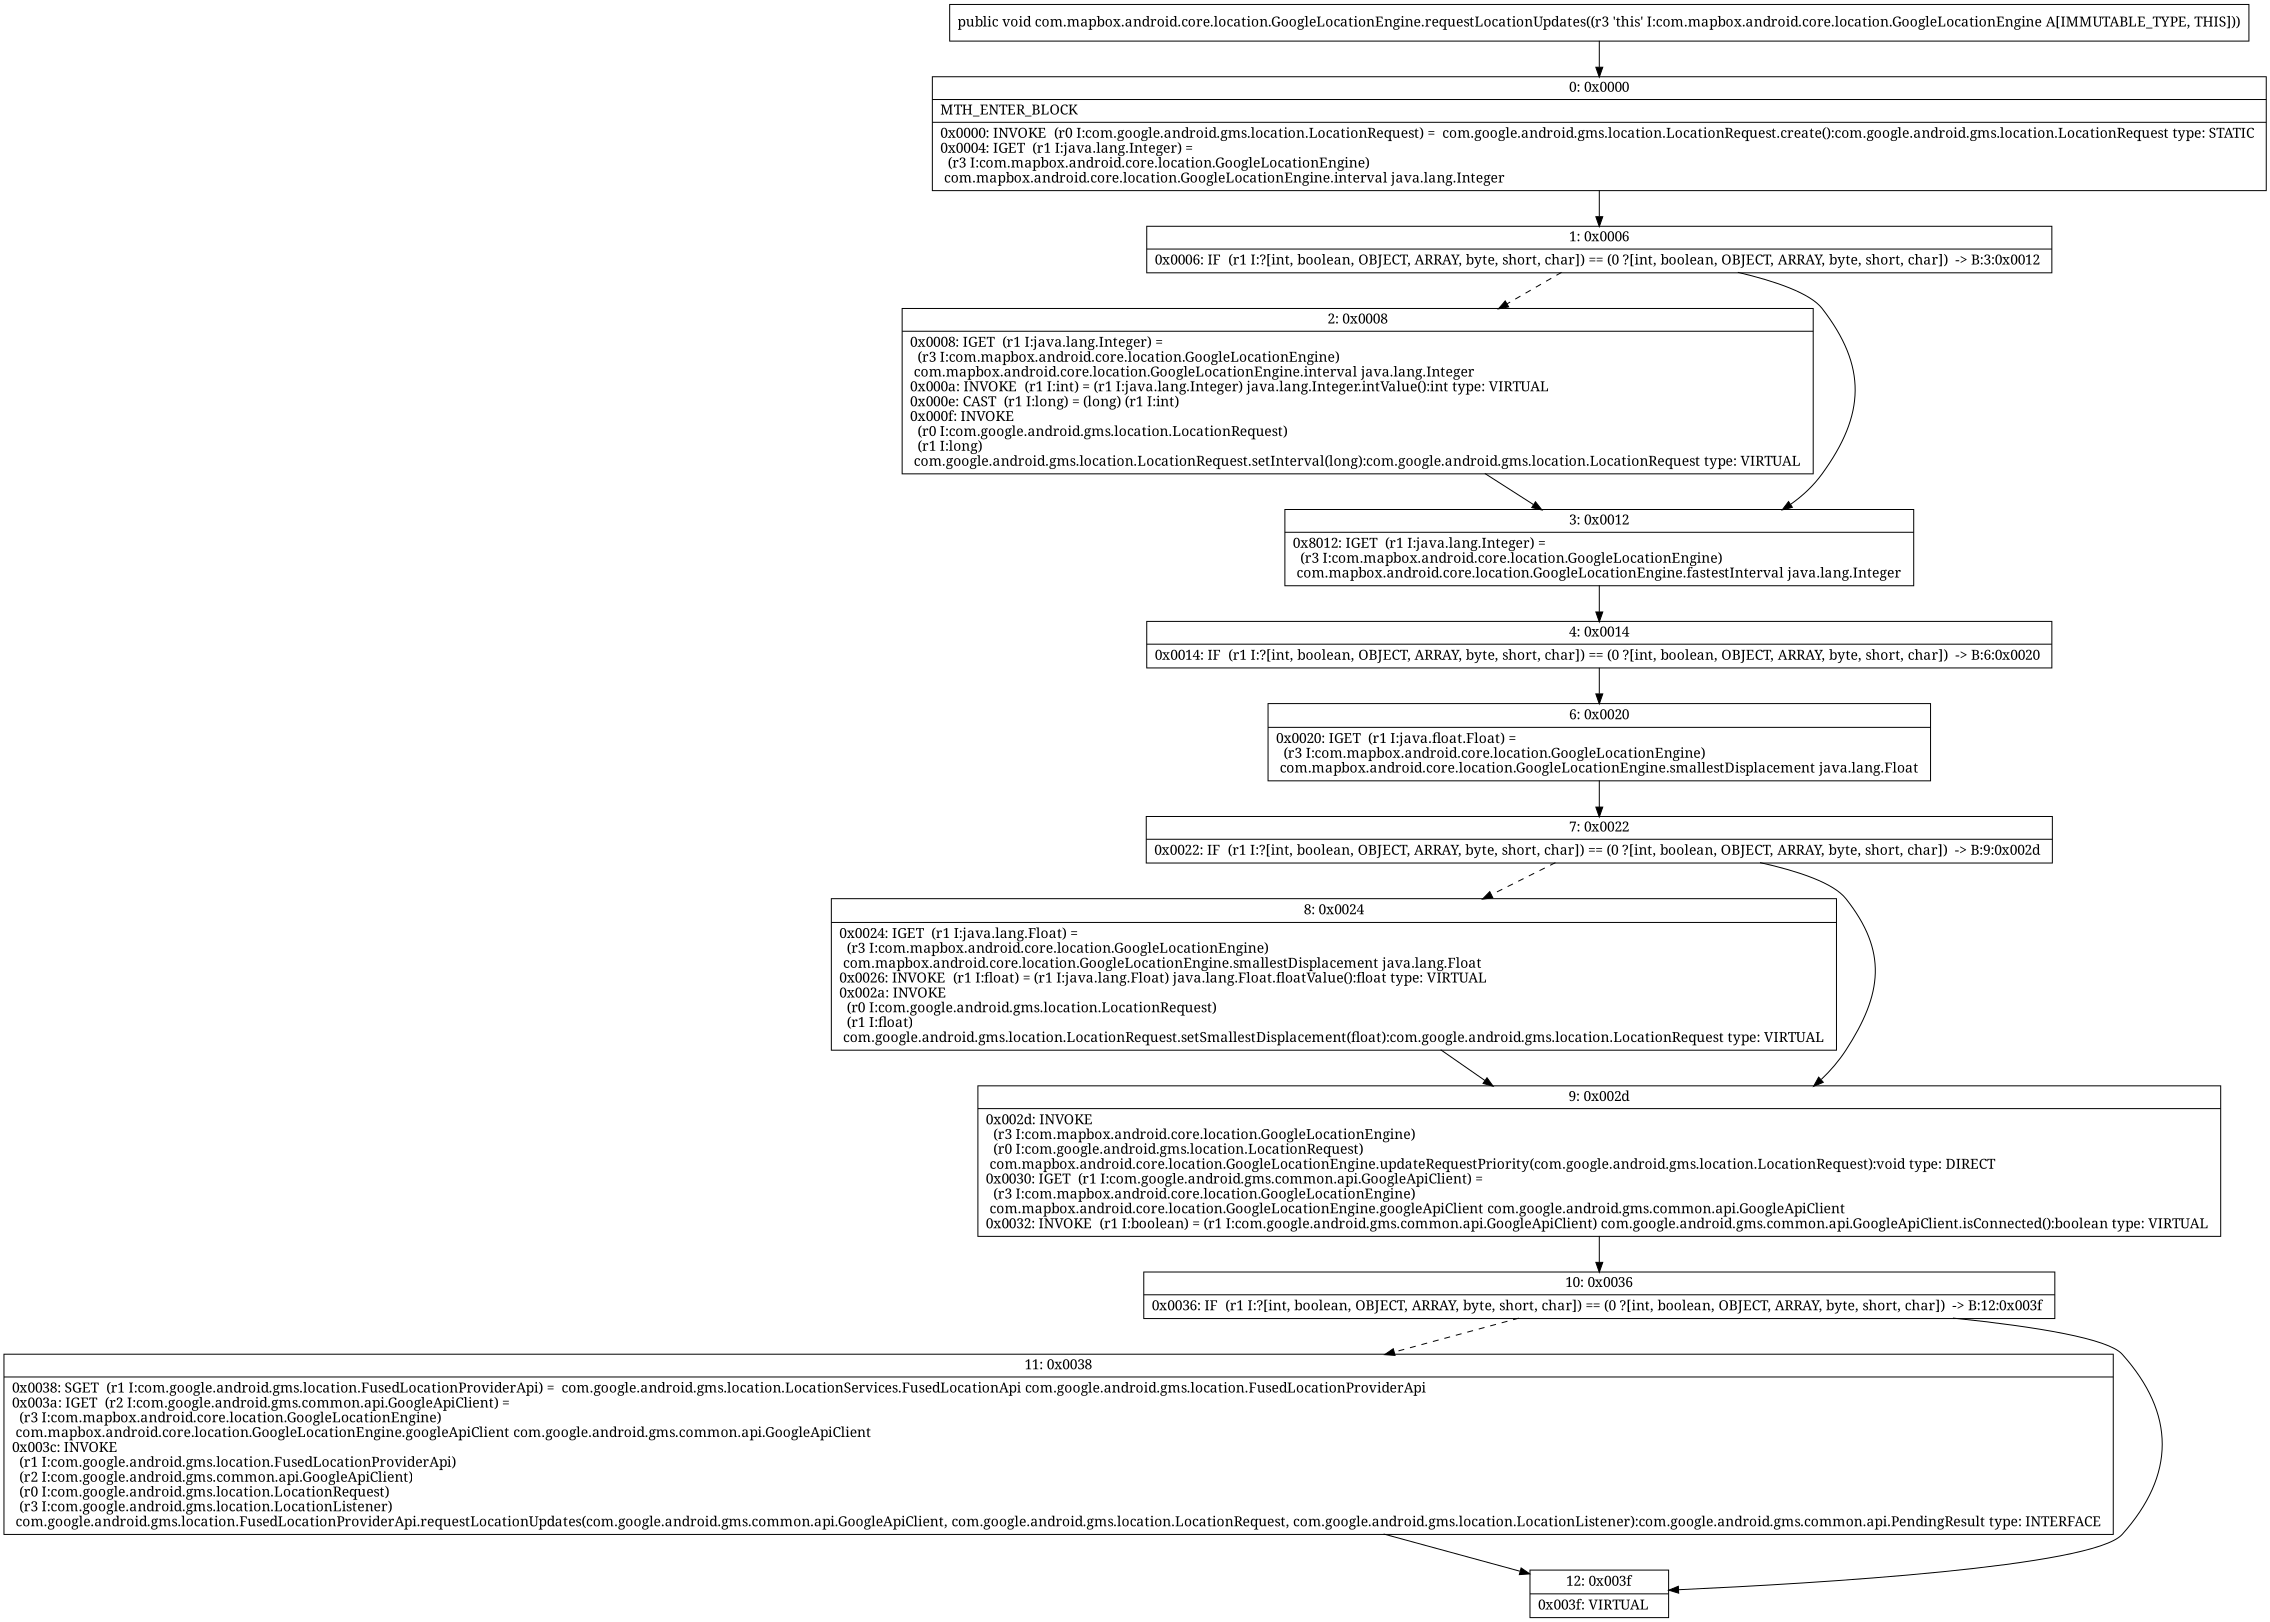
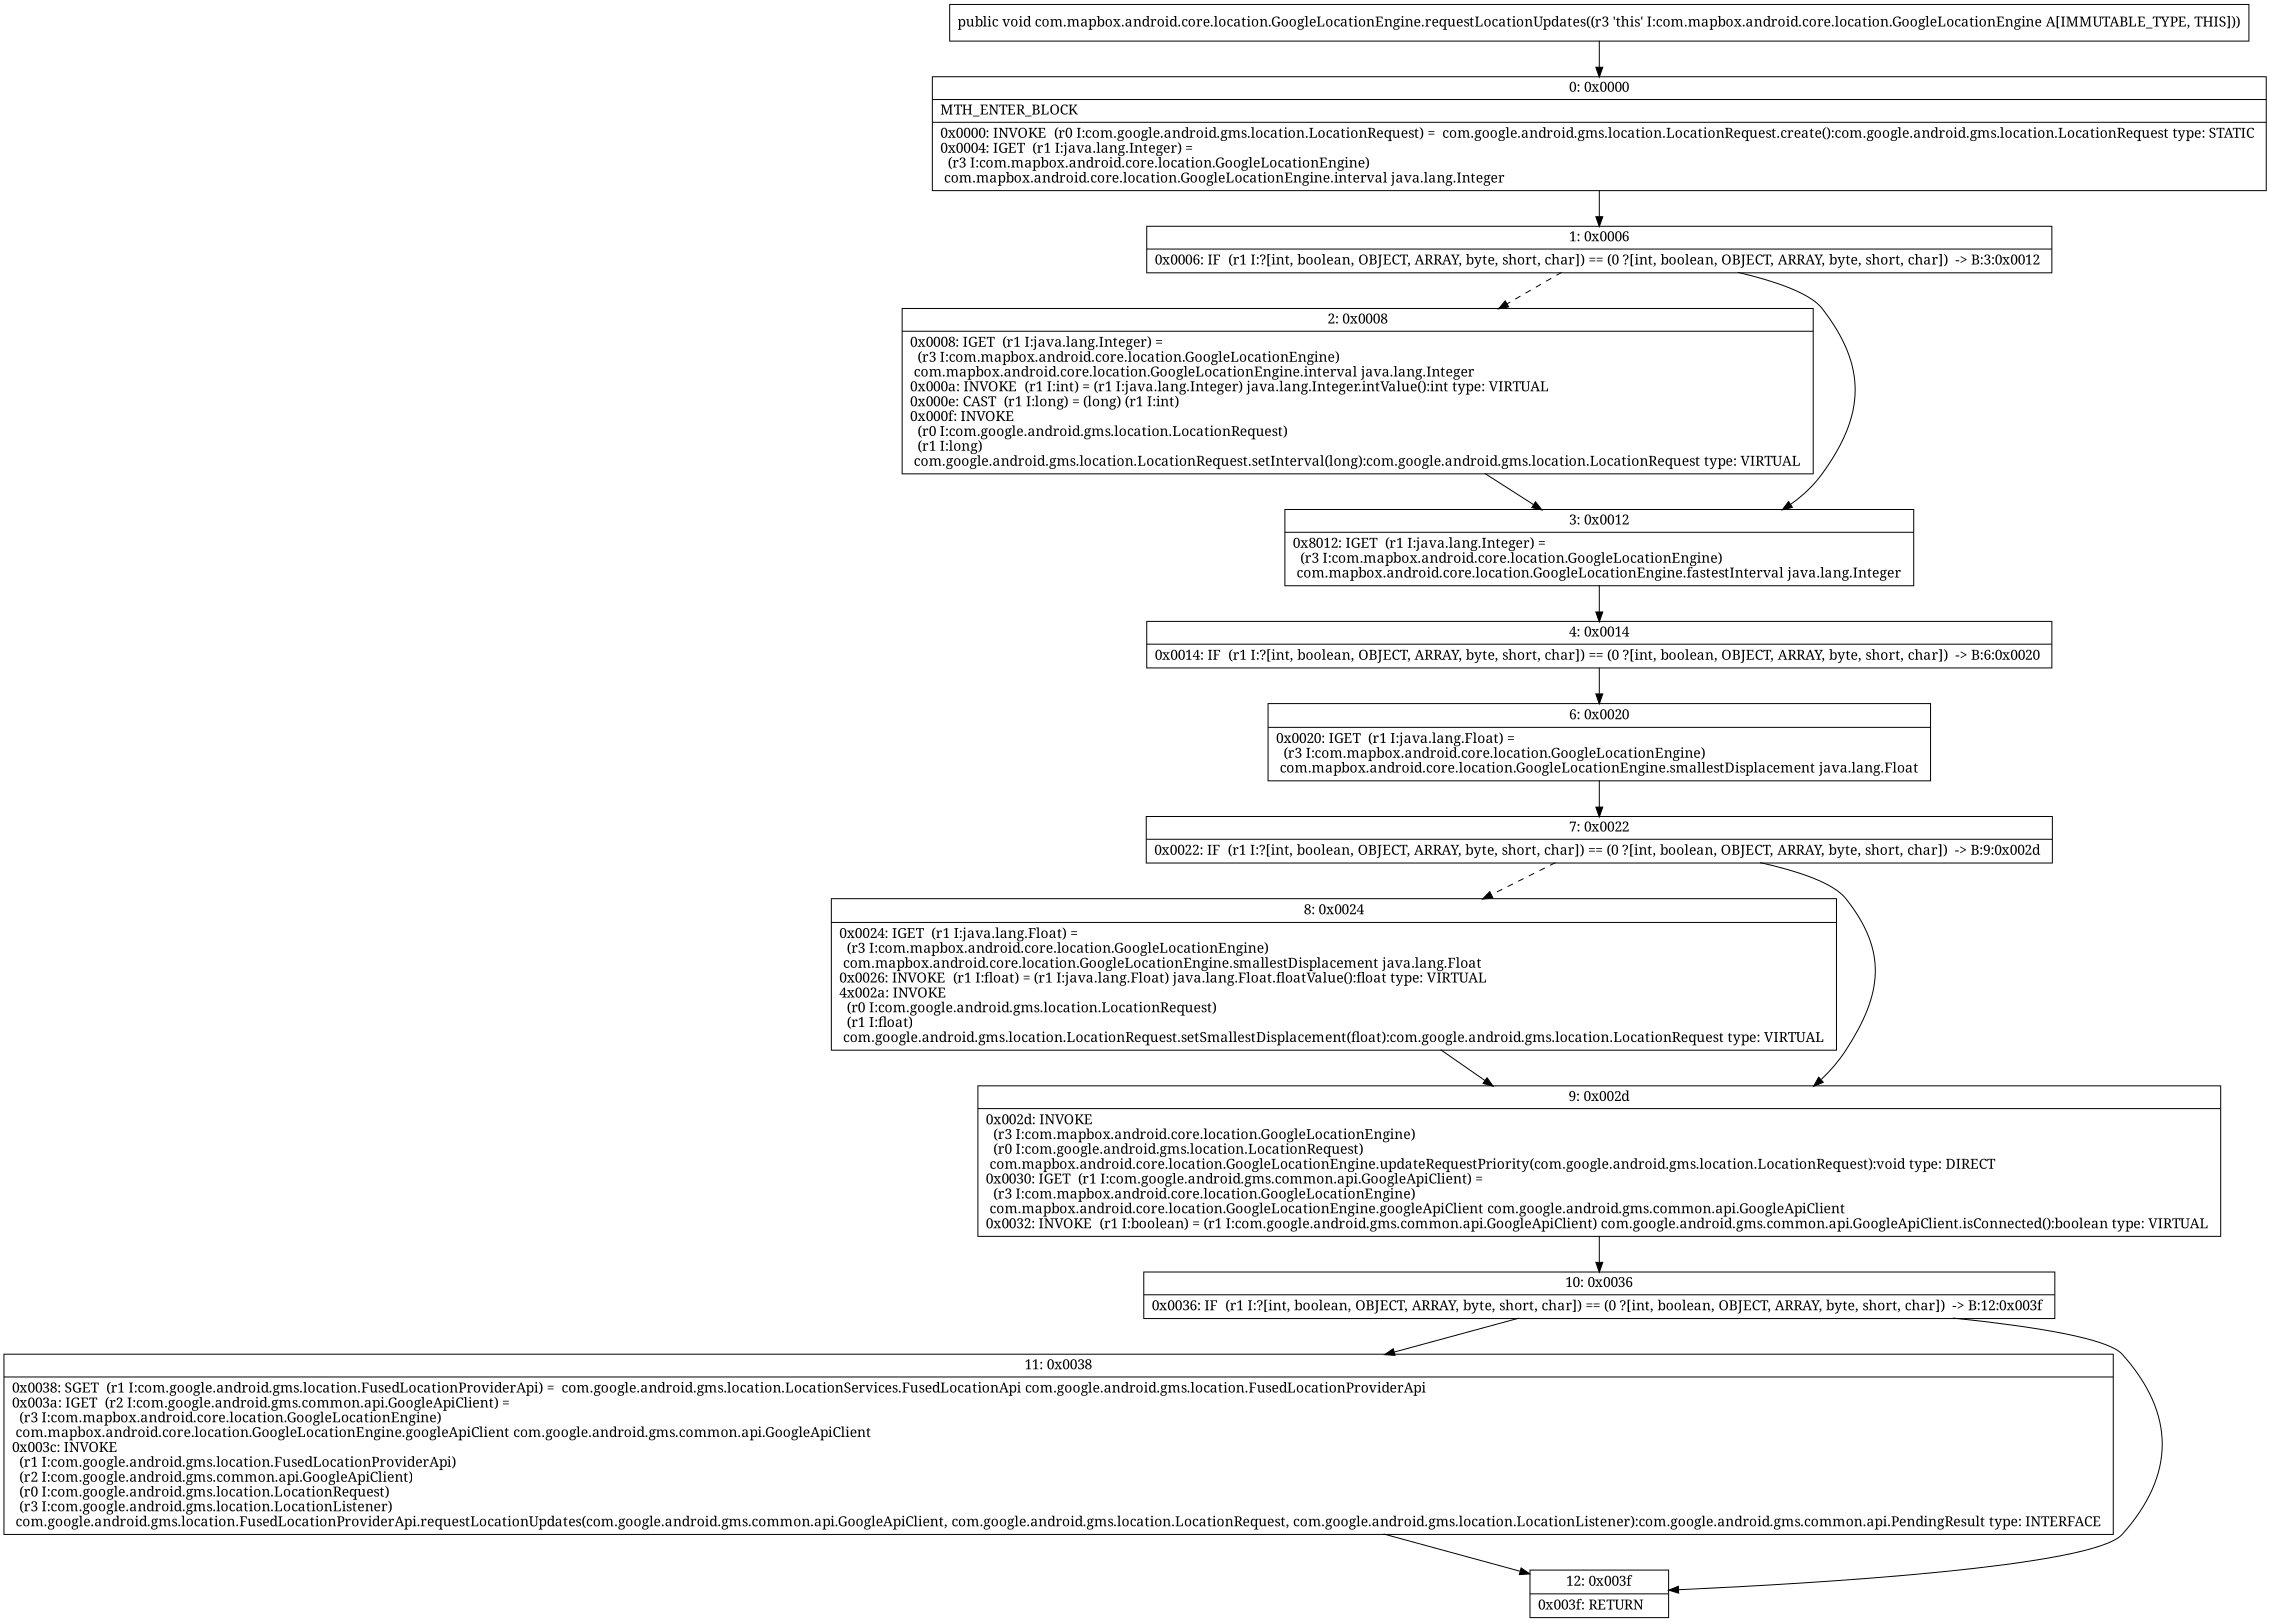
(1398, 739) -> (1397, 739)
(897, 993) -> (897, 993)
(1457, 1335) -> (1457, 1335)
(1599, 1605) -> (1596, 1605)
